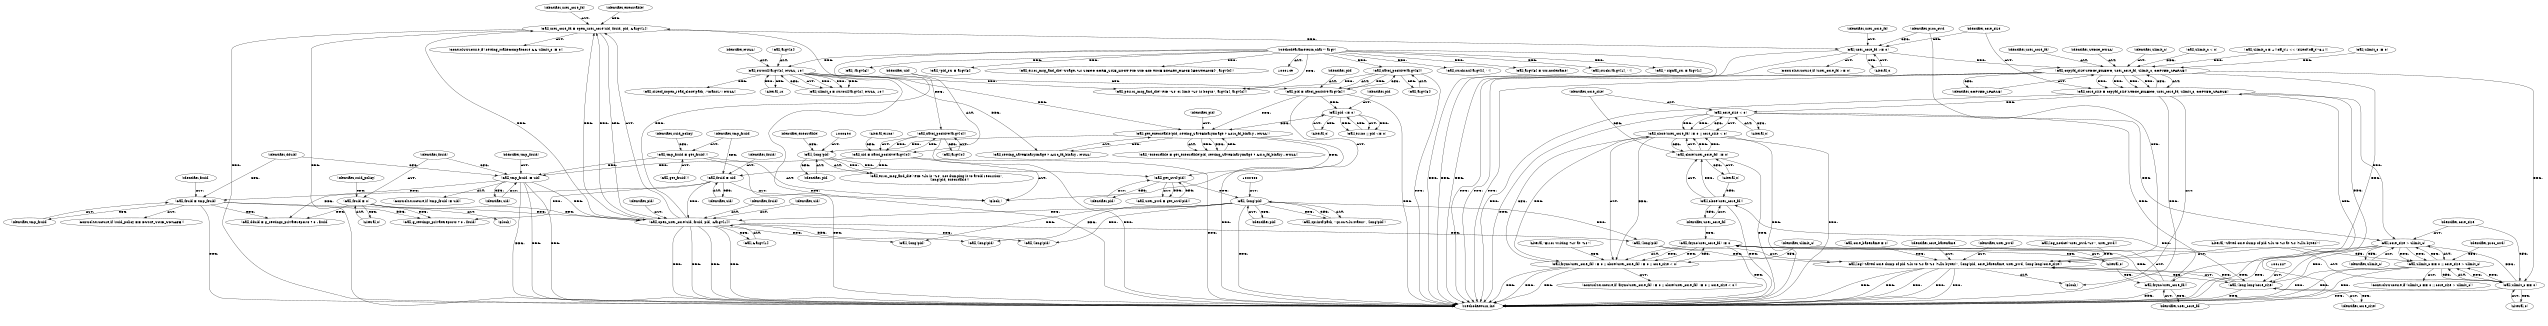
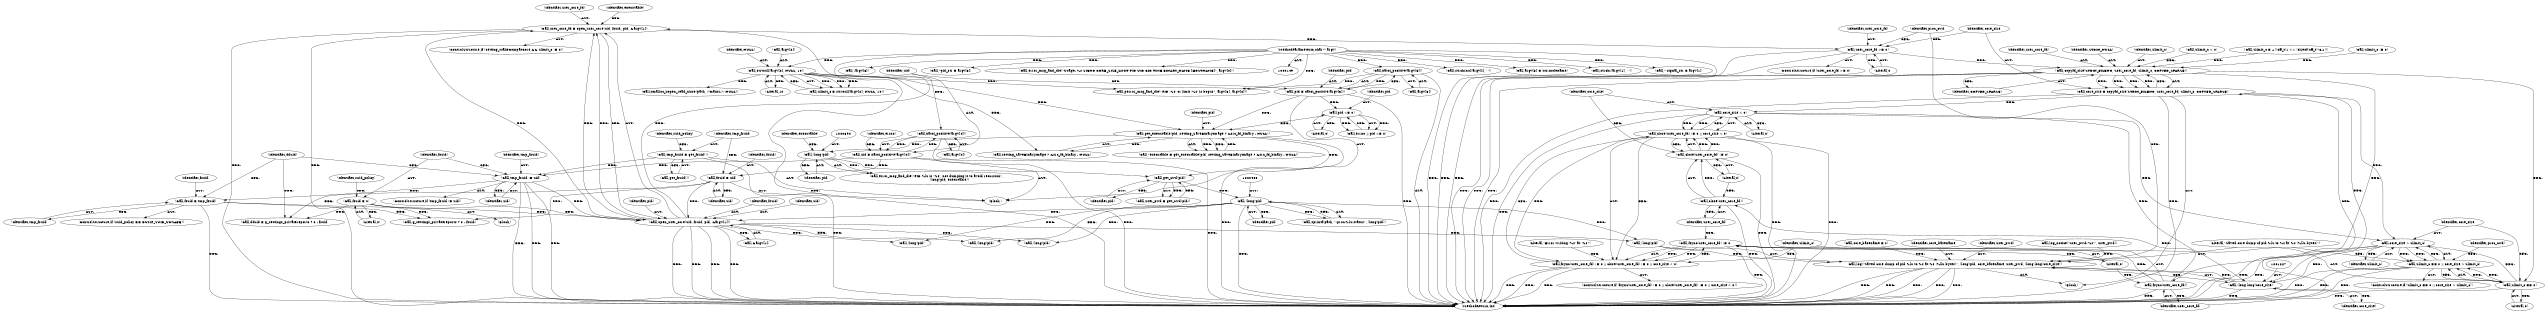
(770, 81) -> (770, 81)
(1413, 81) -> (1413, 81)
(690, 92) -> (690, 92)
(882, 134) -> (882, 134)
none -> (671, 165)
(1420, 191) -> (1420, 191)
(238, 211) -> (284, 187)
